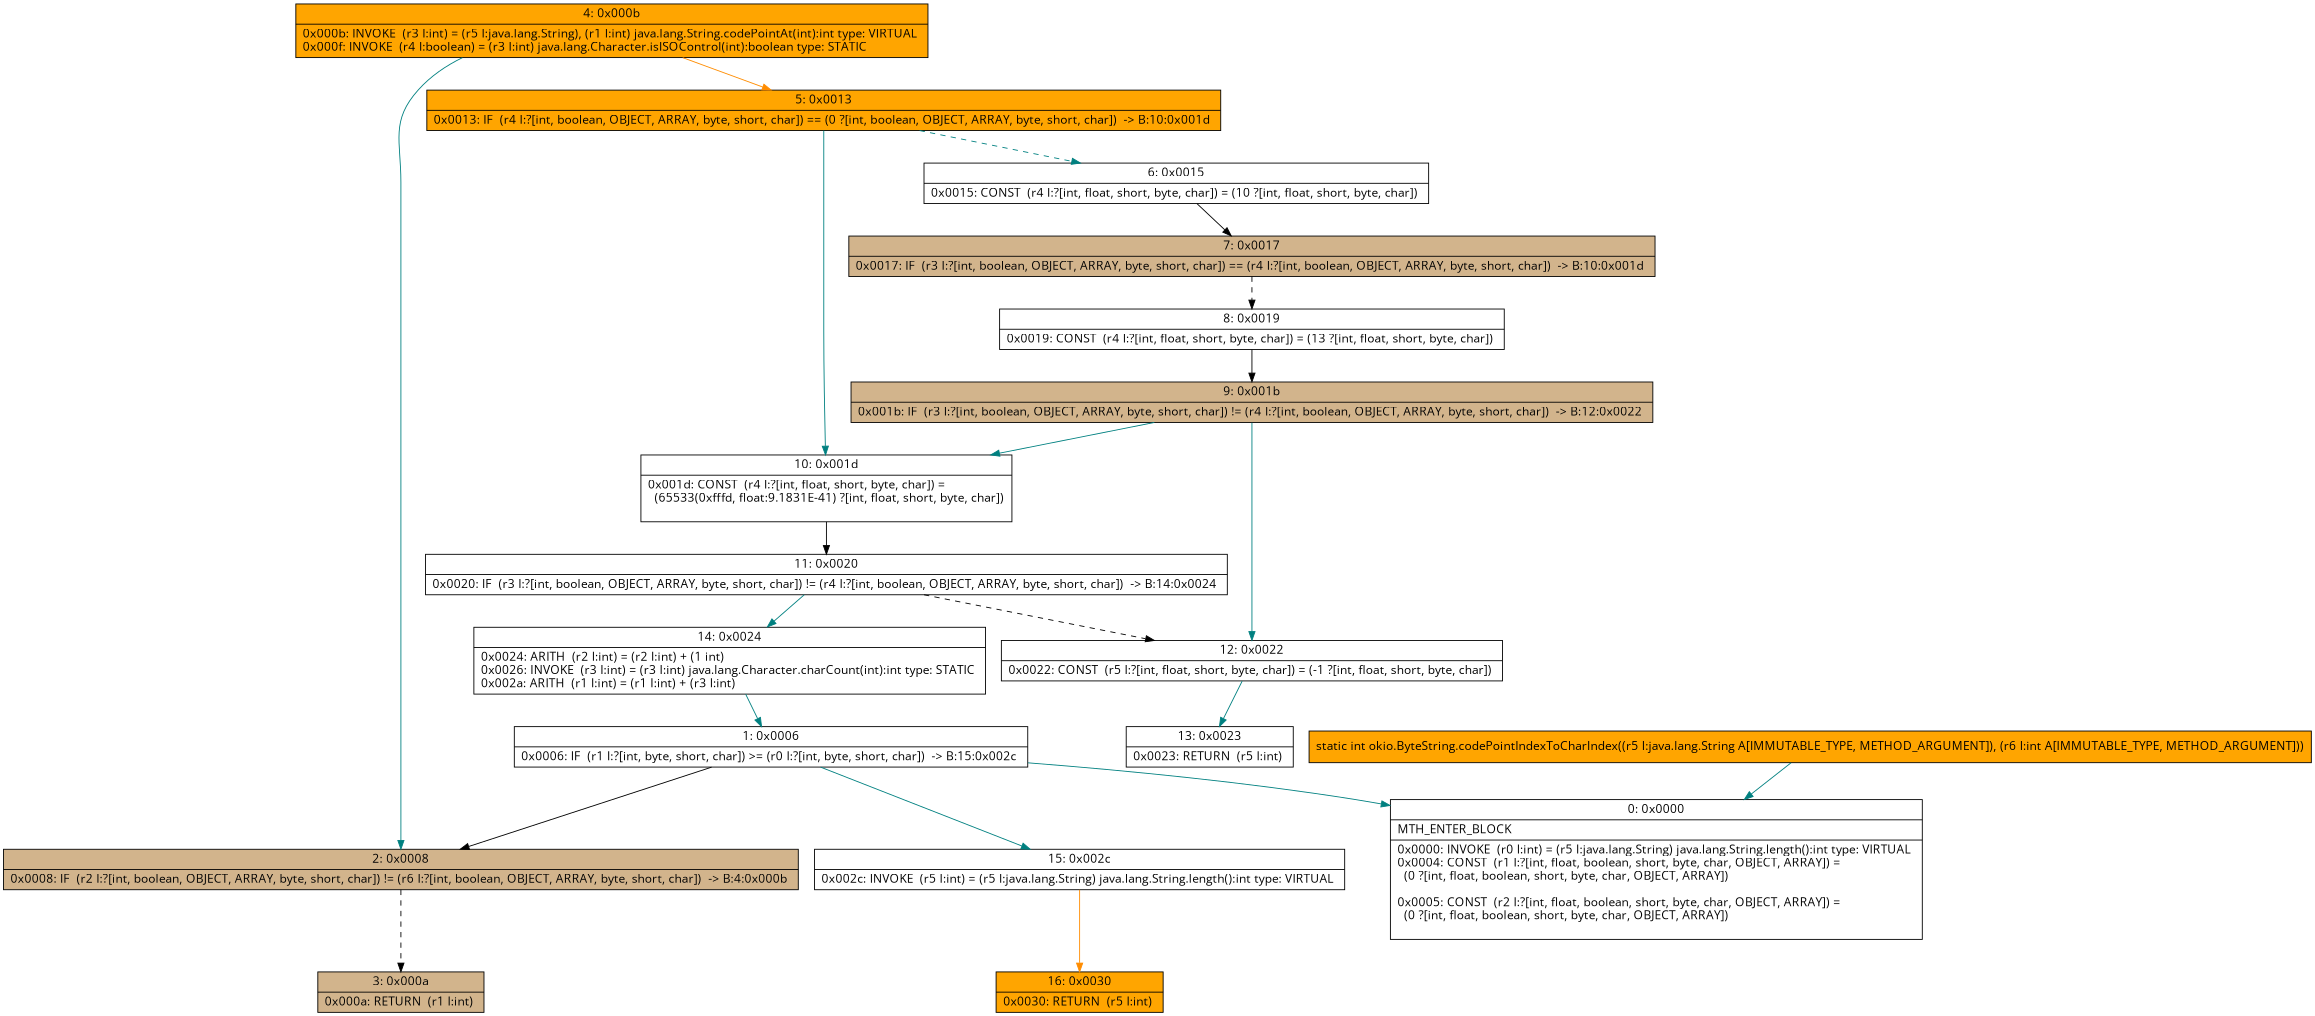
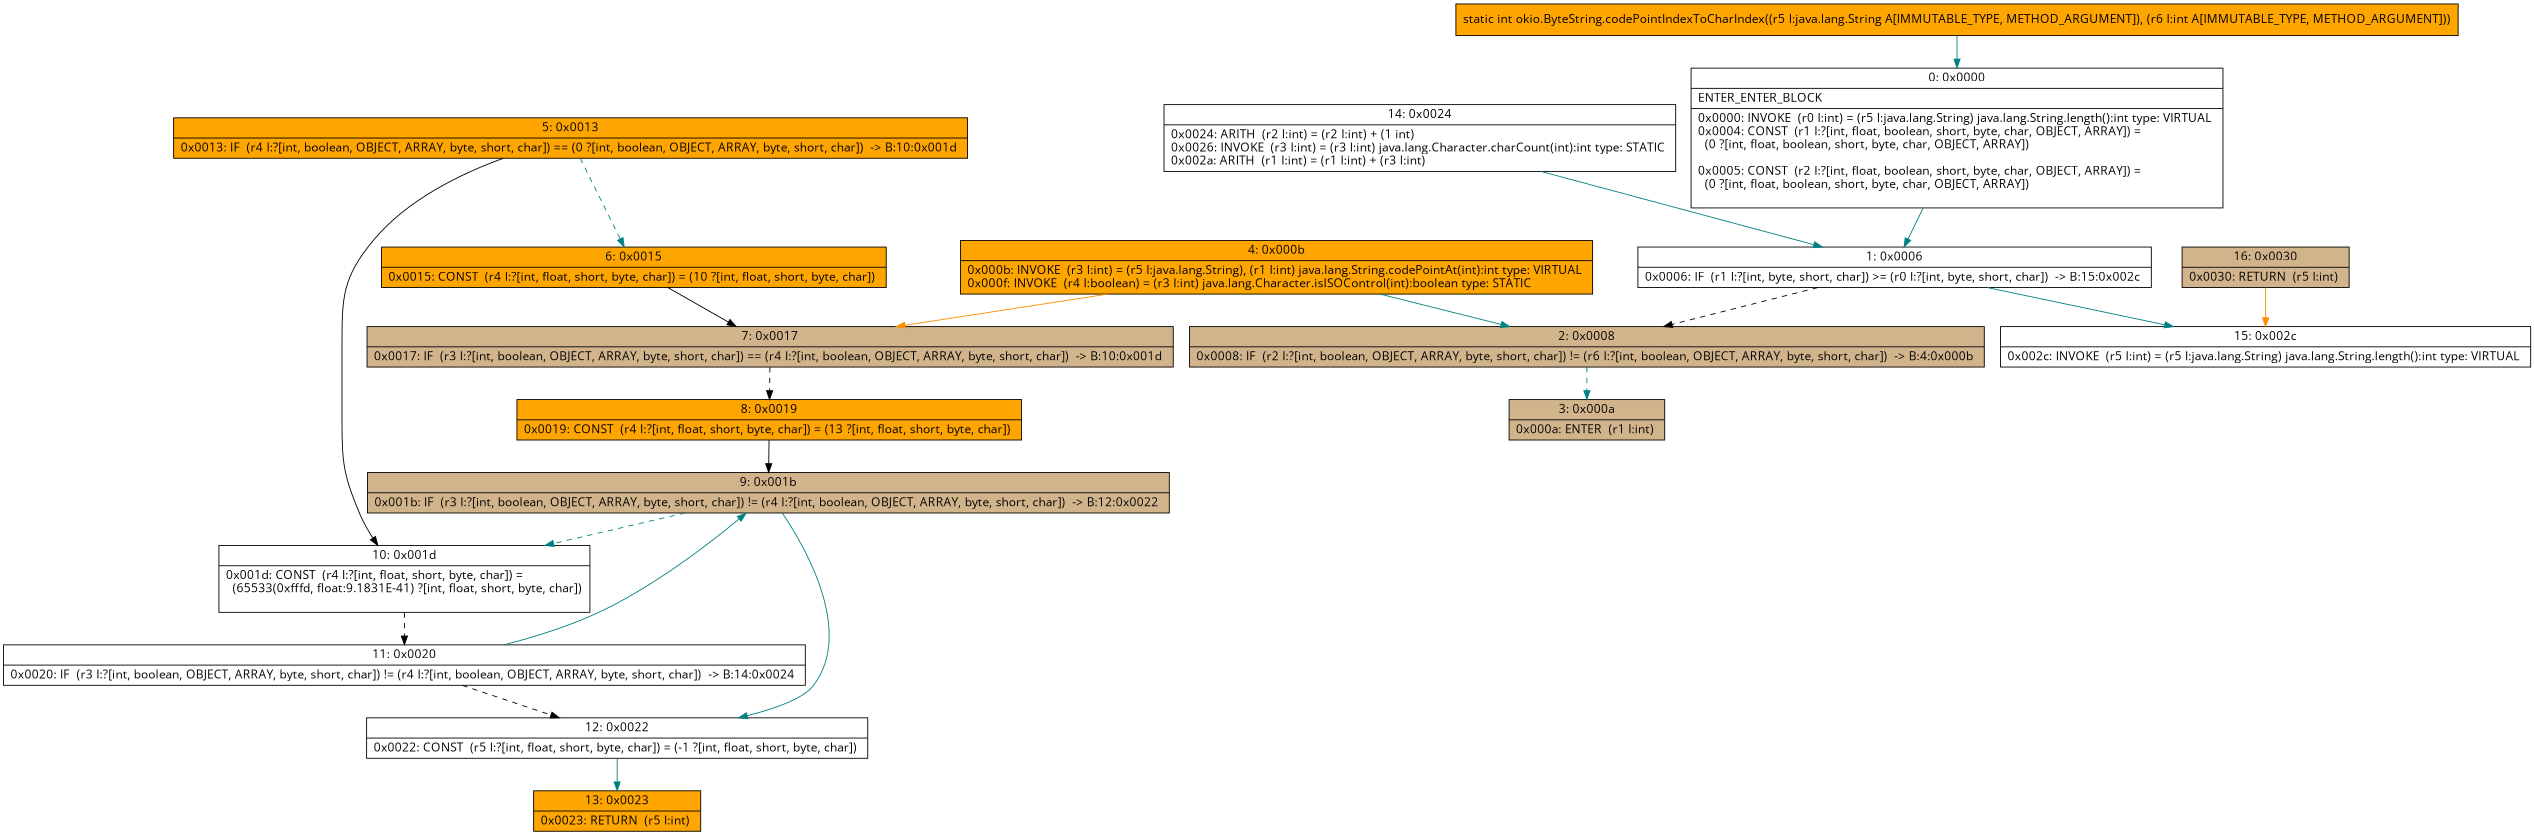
(723, 72) -> (1006, 310)
(1176, 183) -> (634, 267)
(824, 288) -> (343, 311)
(1252, 329) -> (769, 420)
(1077, 438) -> (619, 528)
(826, 534) -> (404, 624)
(789, 608) -> (629, 596)
(1210, 747) -> (617, 811)
(1205, 780) -> (1916, 224)
(590, 807) -> (1745, 306)
(1455, 829) -> (1761, 98)
(401, 926) -> (1587, 379)
(1080, 926) -> (2266, 303)
(1080, 992) -> (2266, 267)
(401, 1002) -> (1587, 429)
